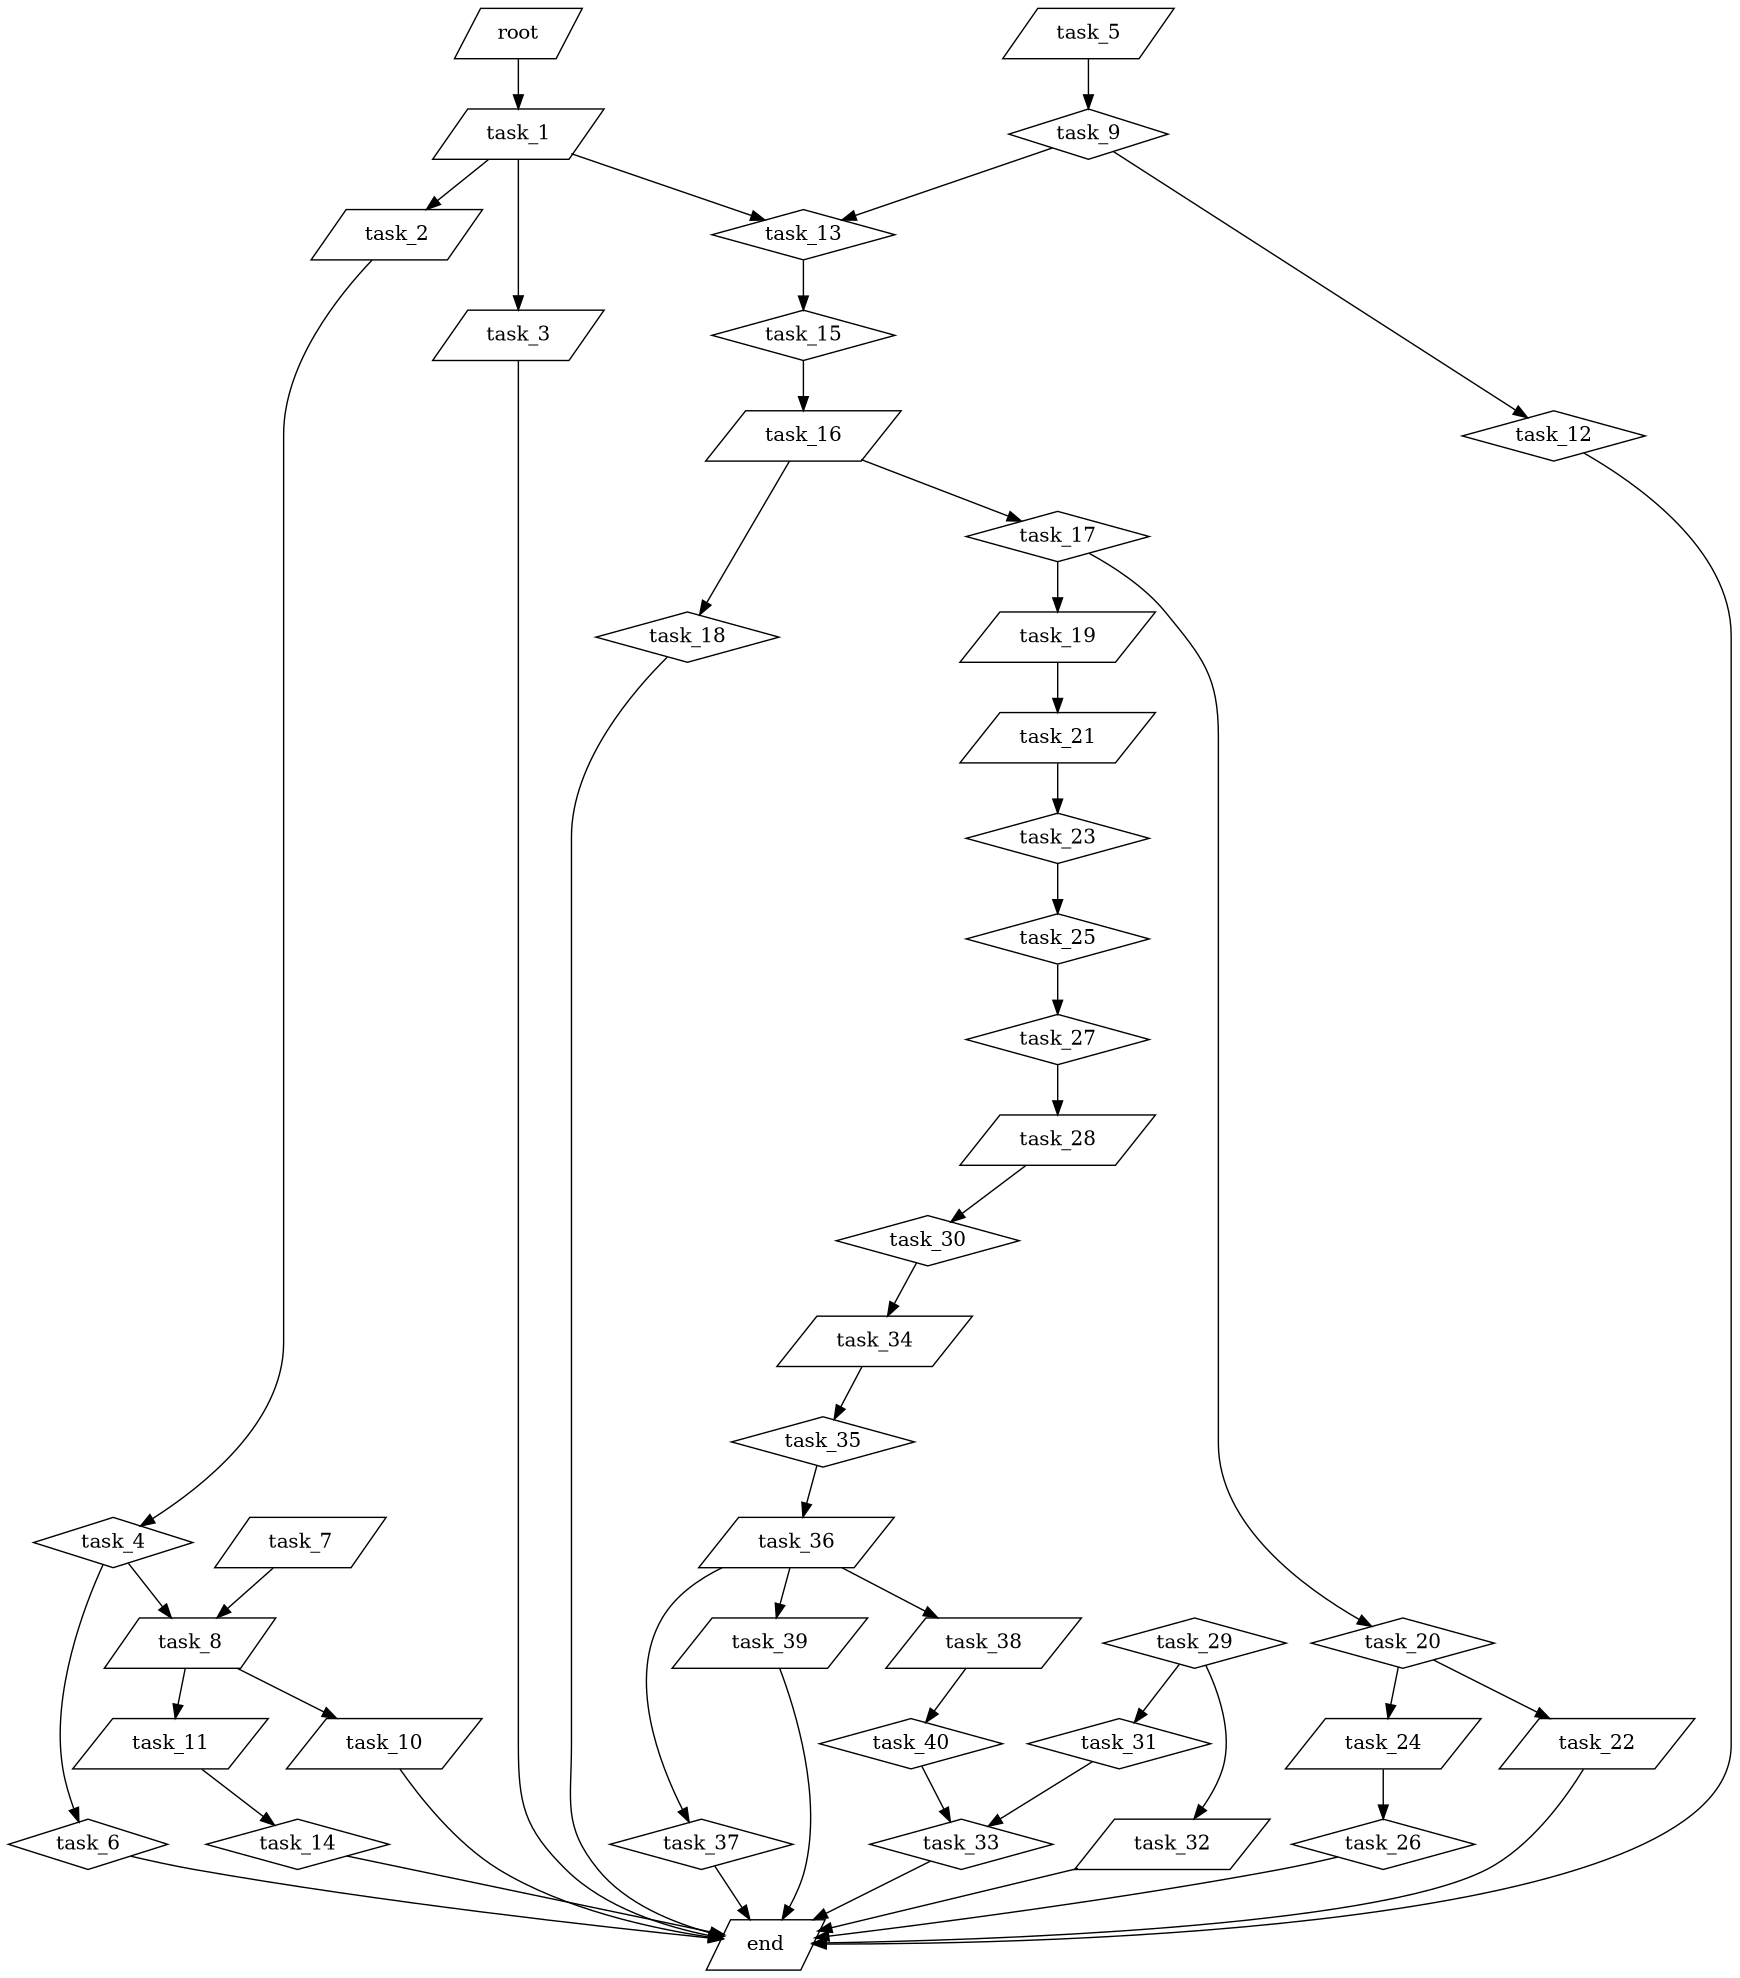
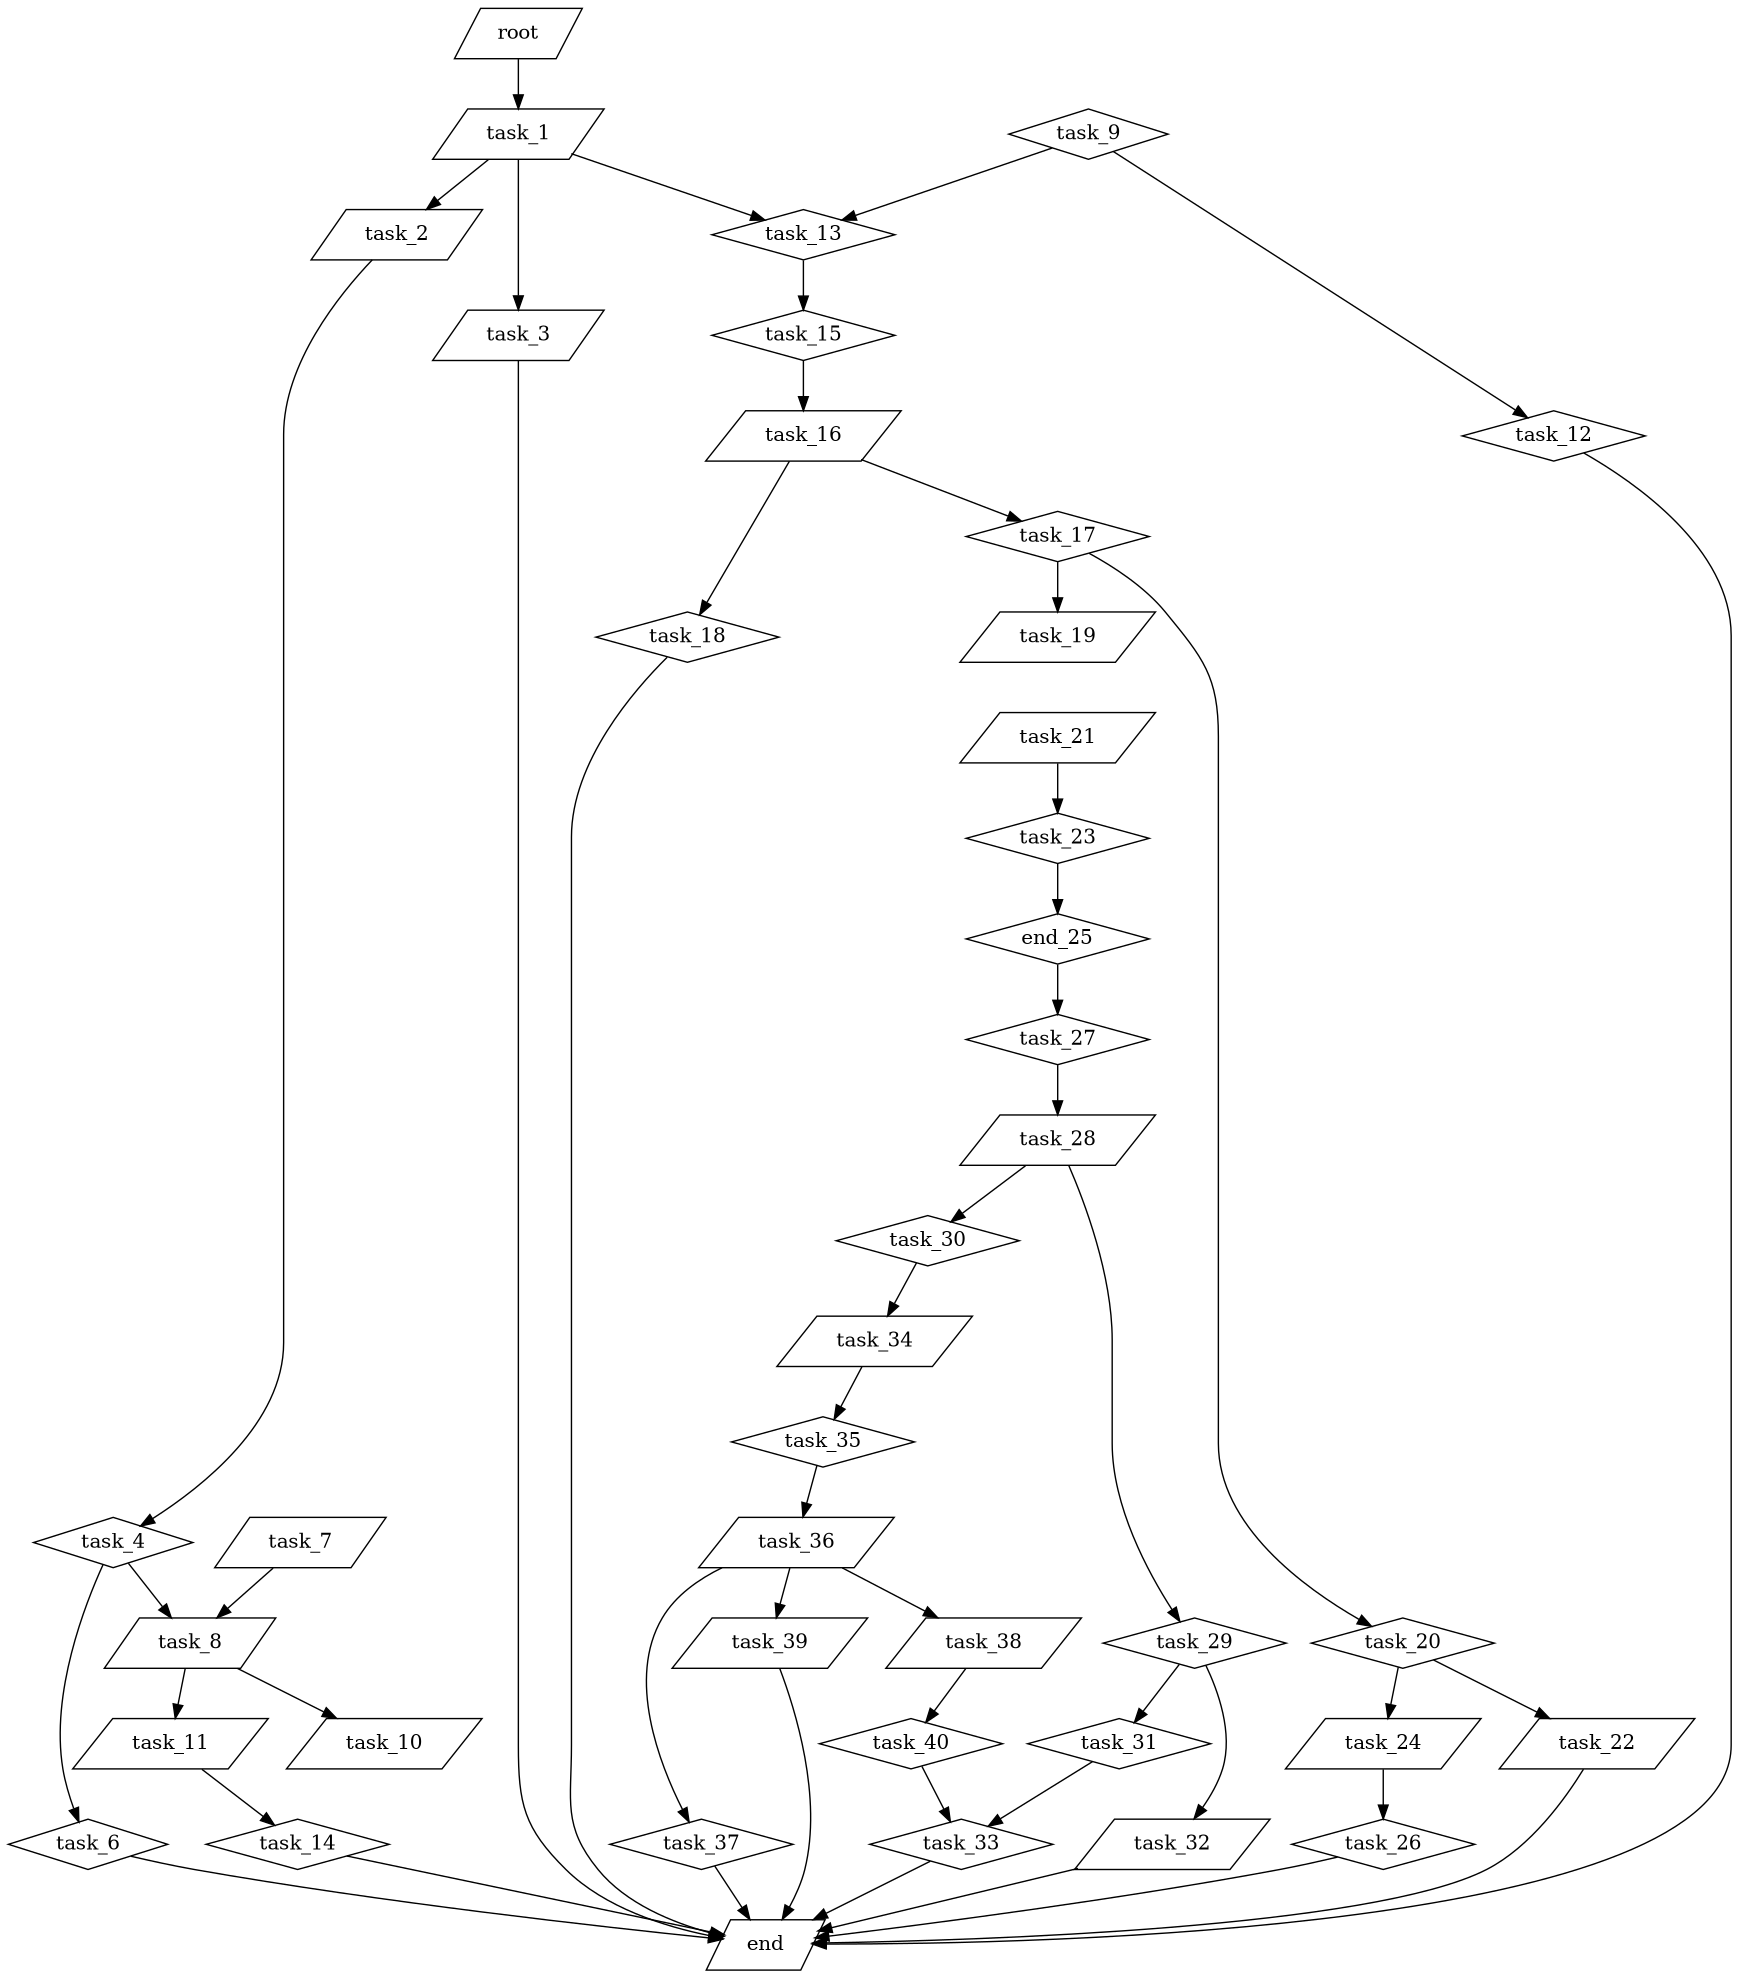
(1088, 34) -> none
(1058, 681) -> none
(1058, 939) -> (1058, 939)
none -> (1112, 1391)
(526, 1884) -> none
